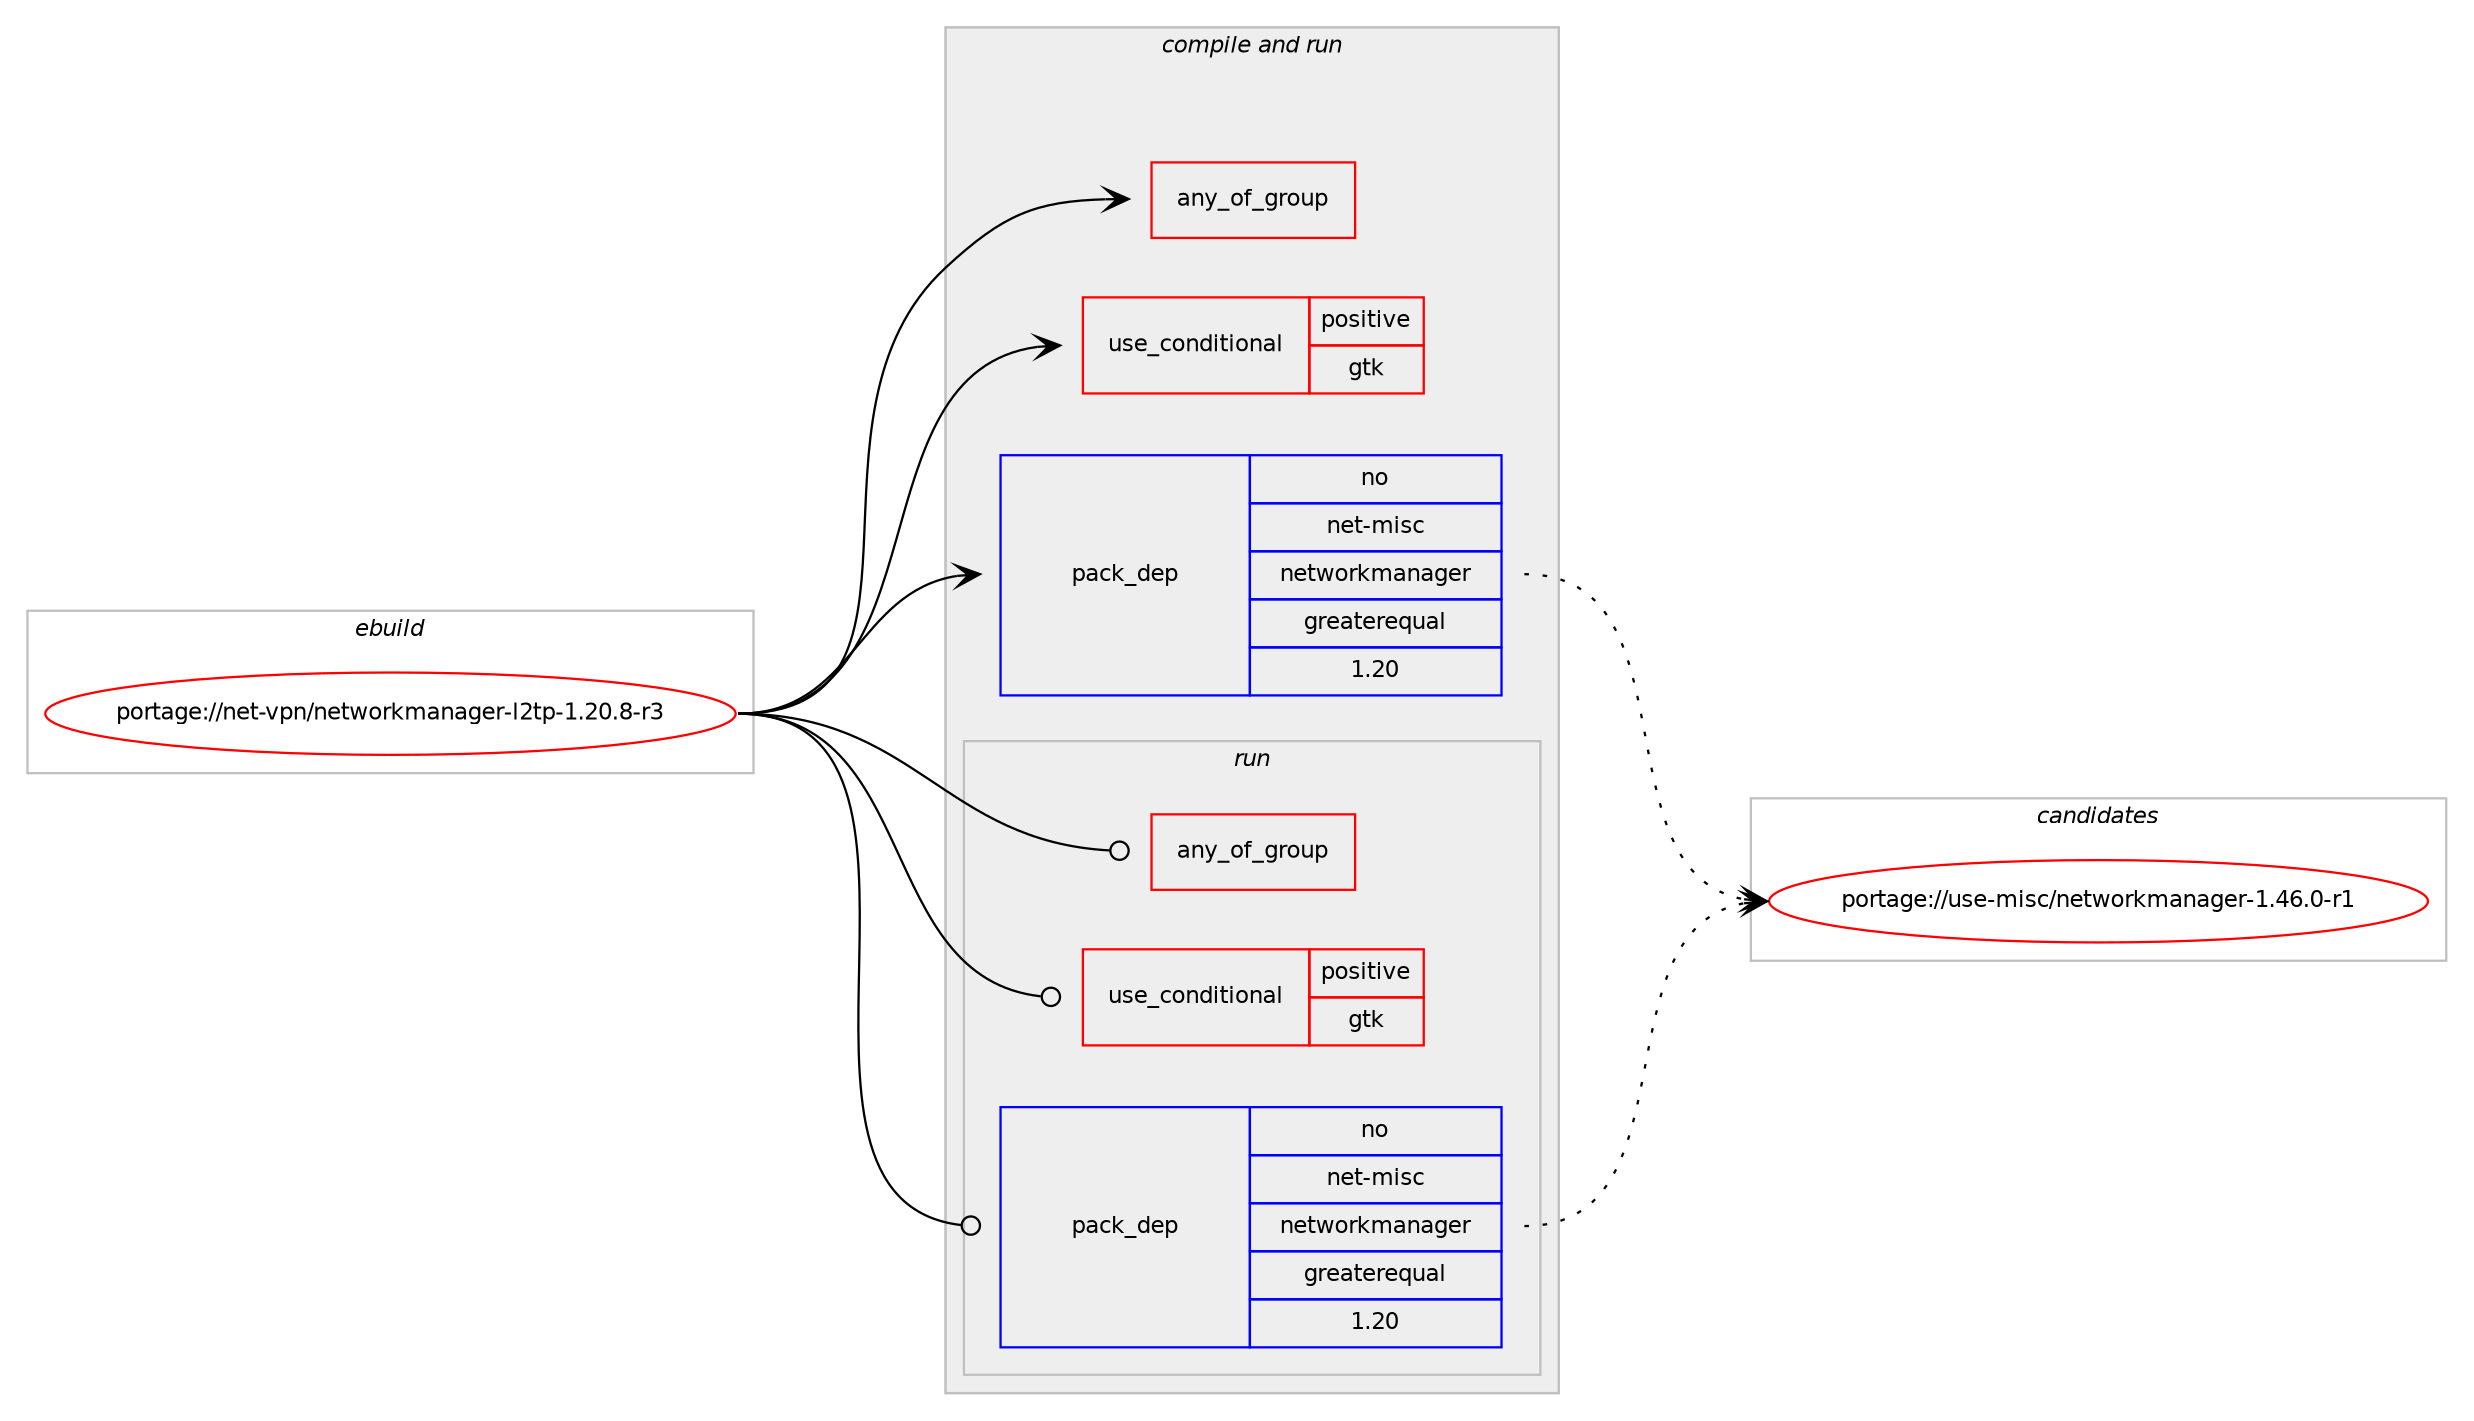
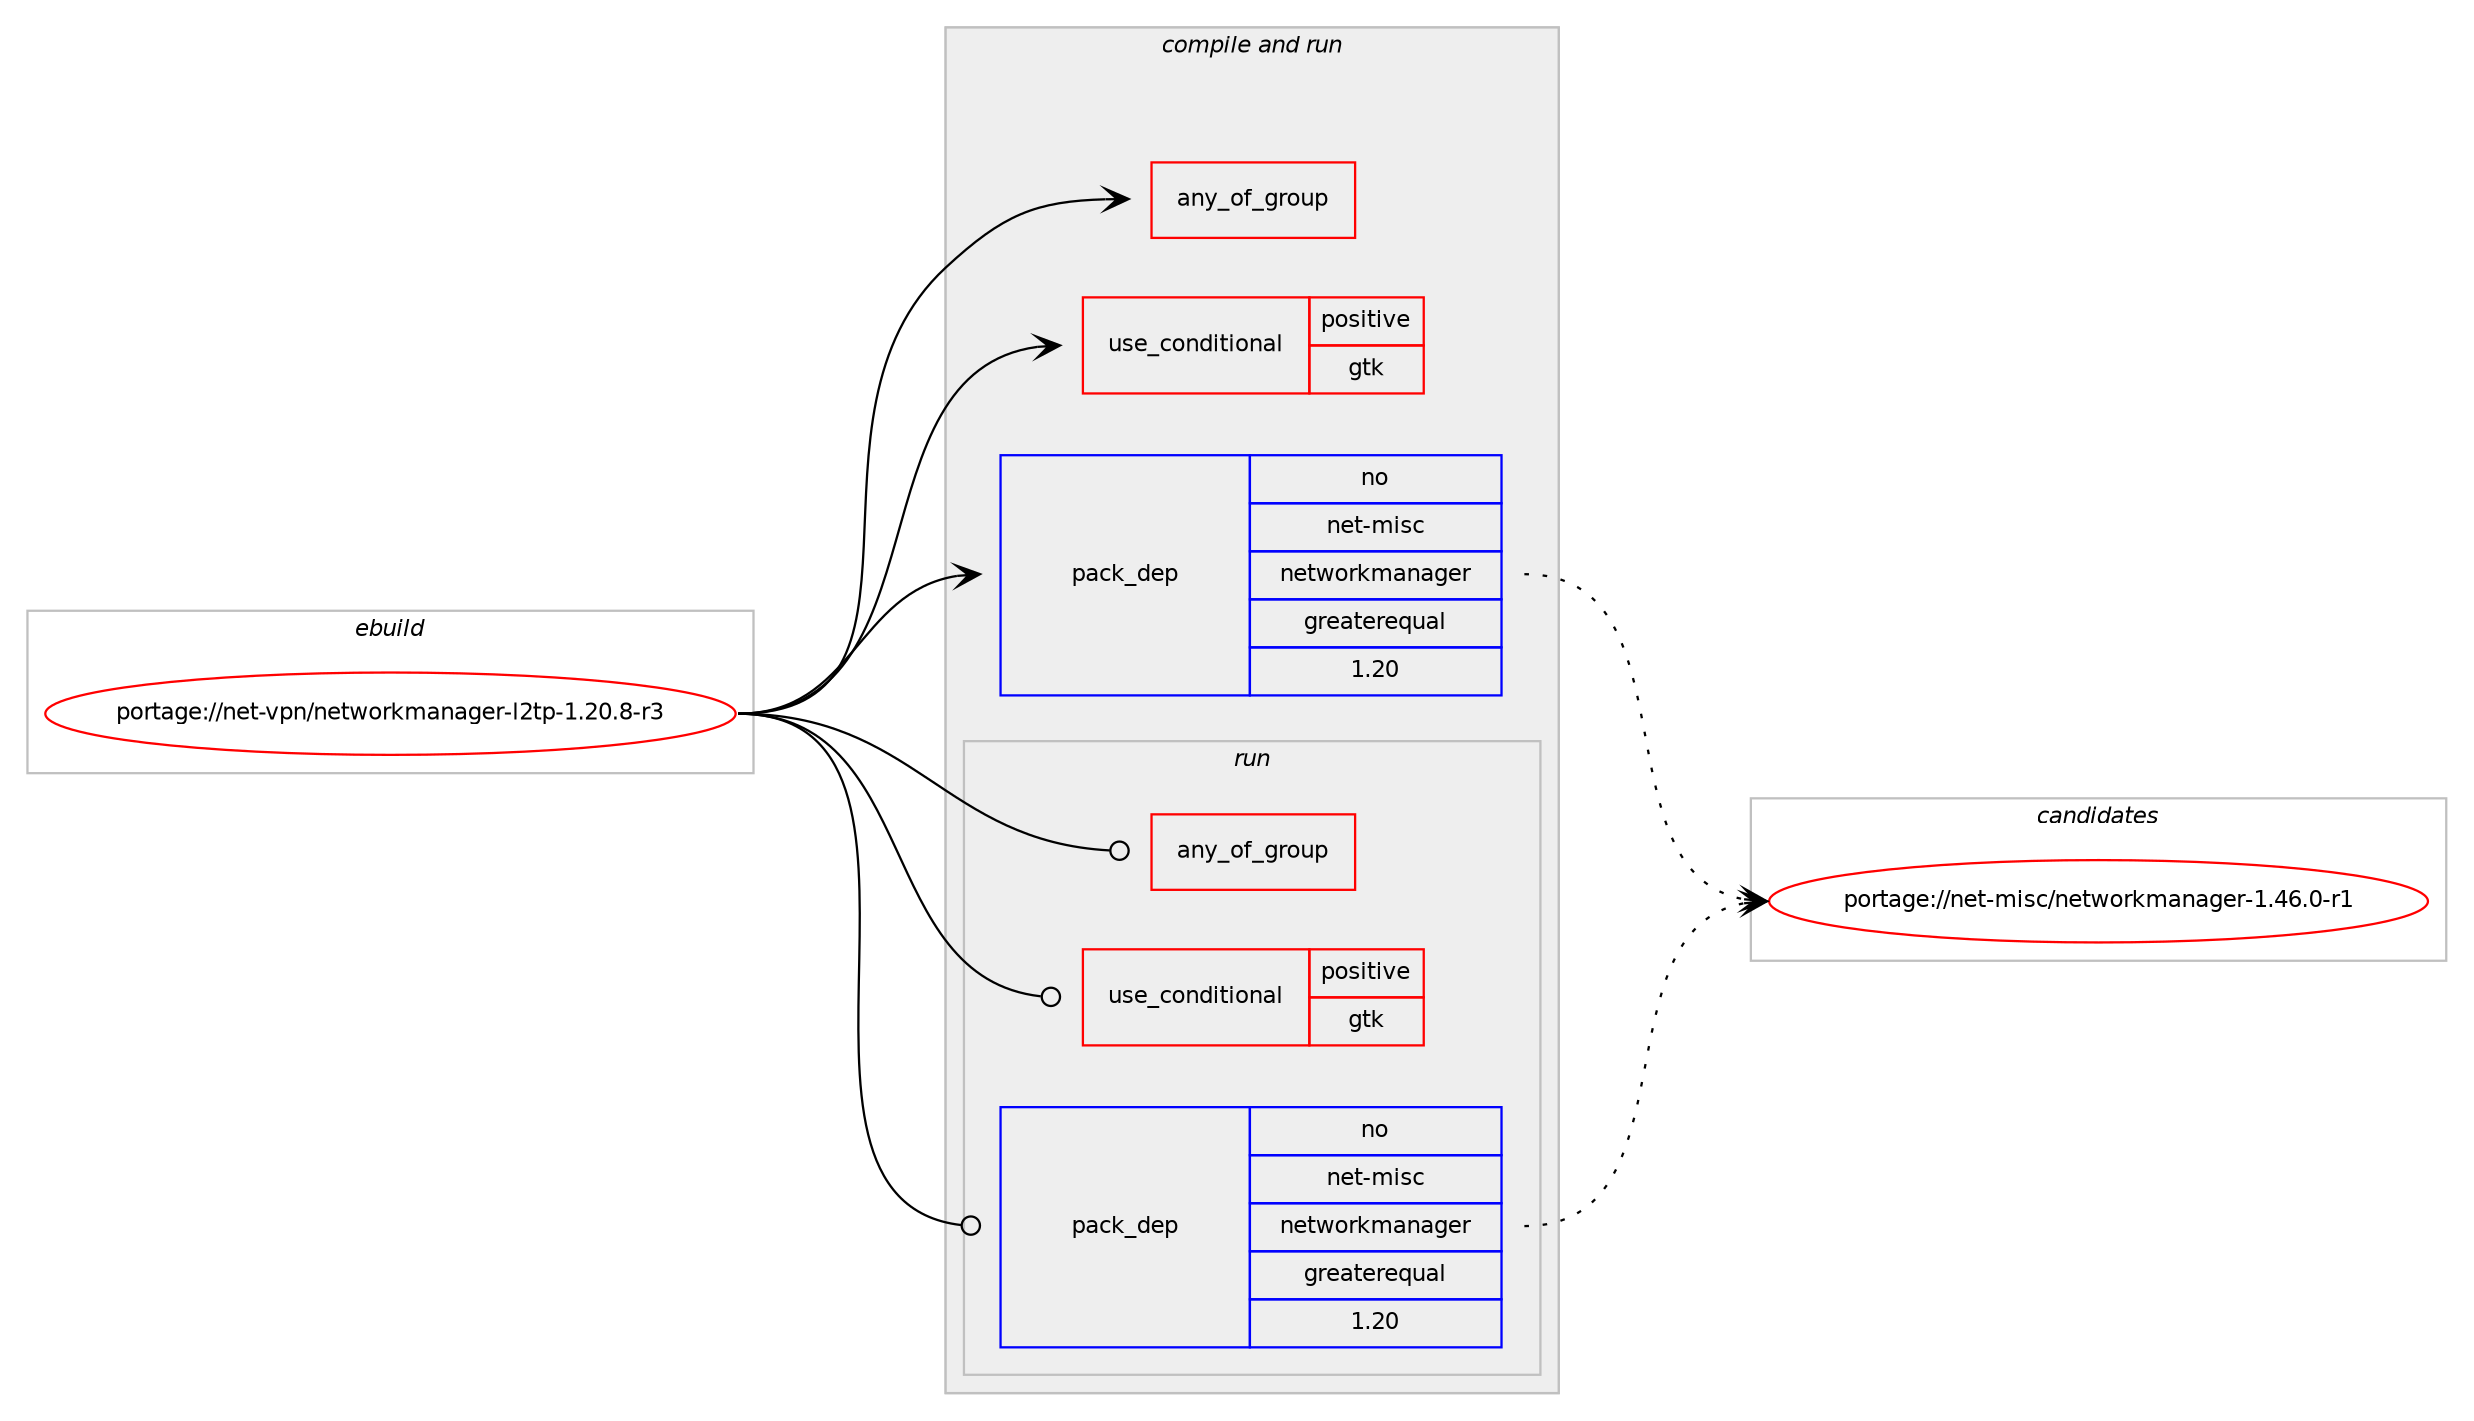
(2099, 901) -> (2099, 901)
